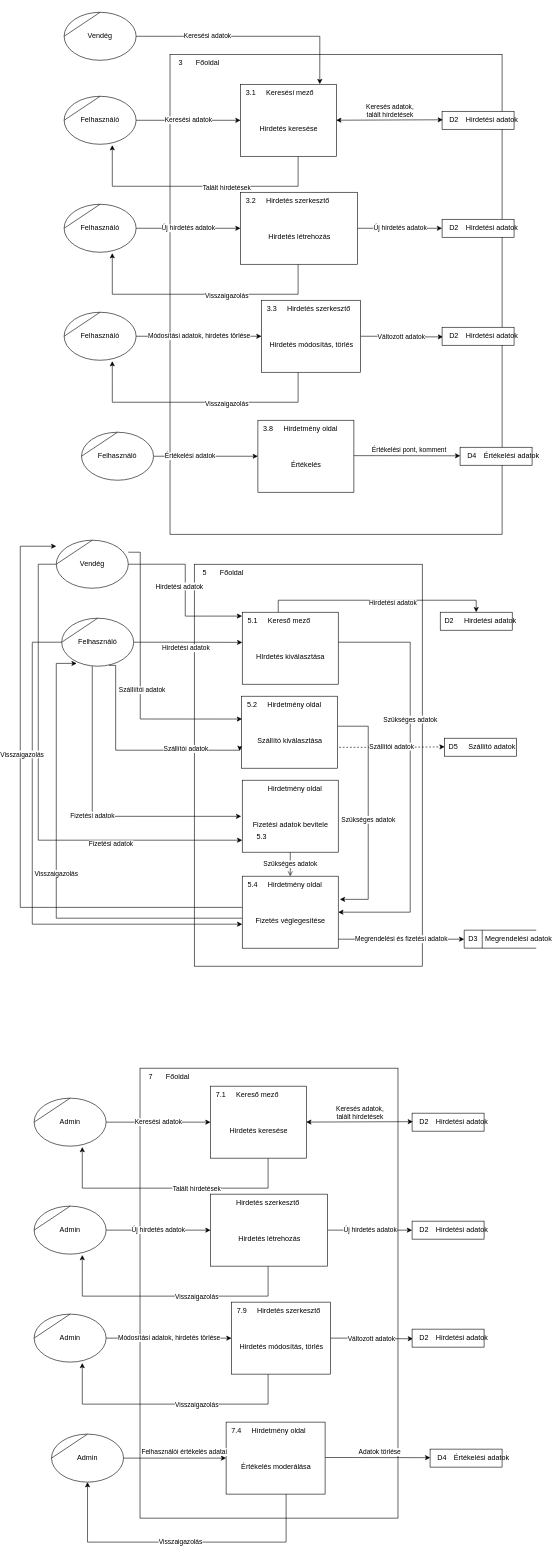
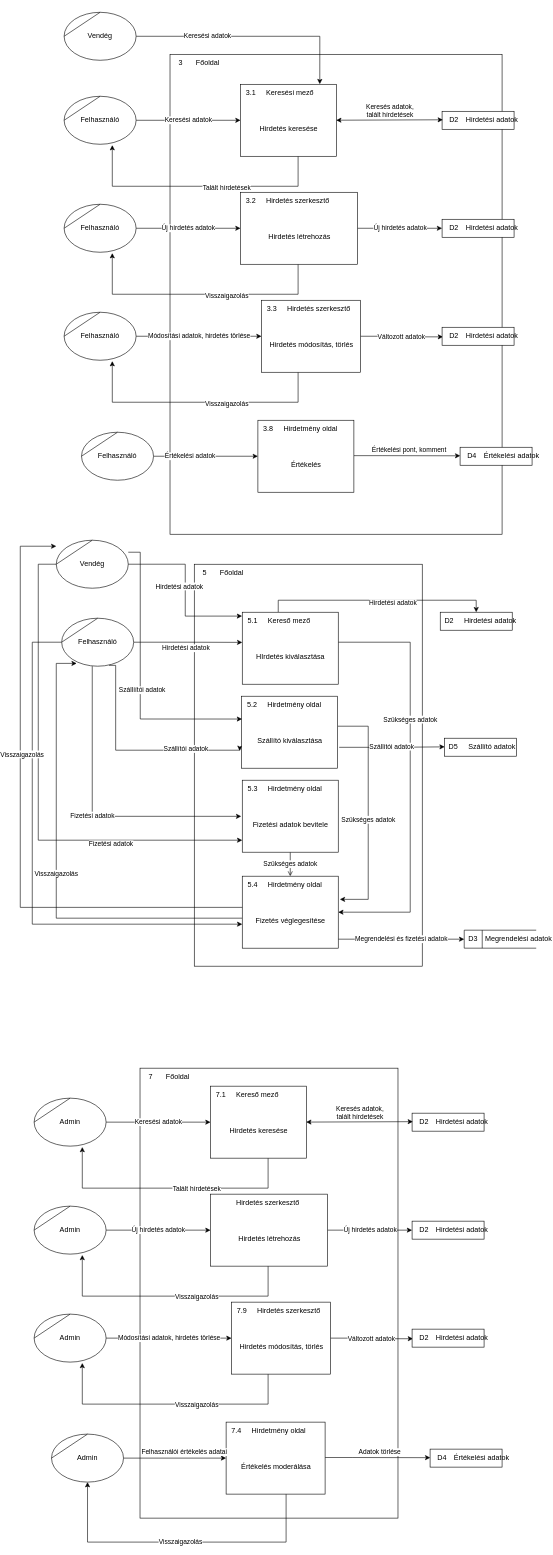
(352, 747) -> (352, 747)
(262, 837) -> (253, 789)
